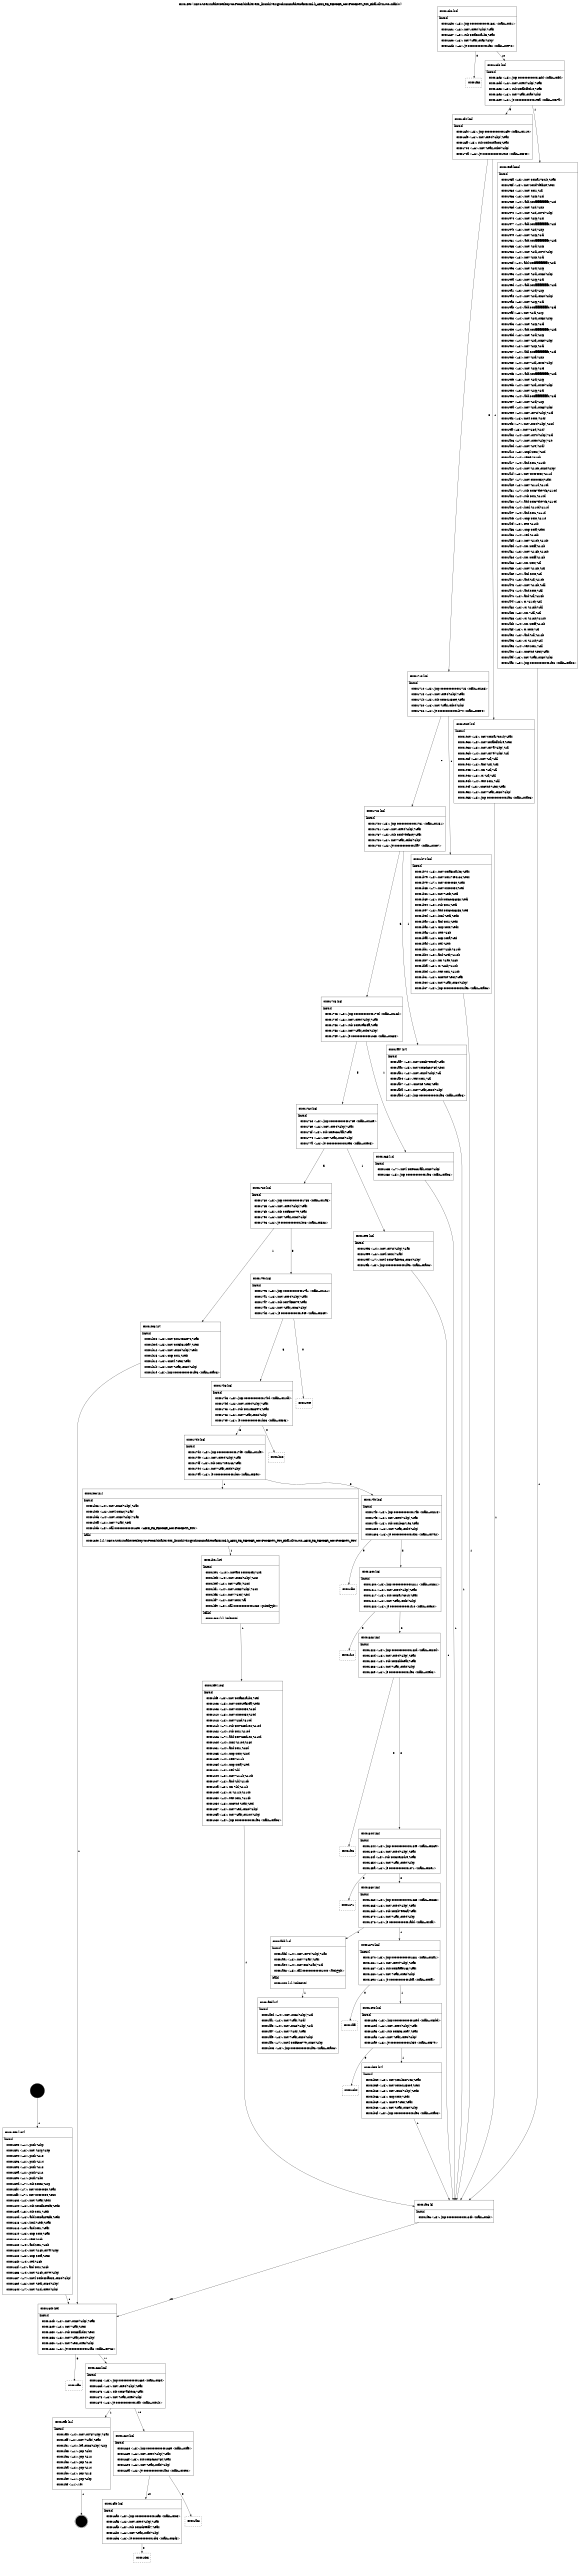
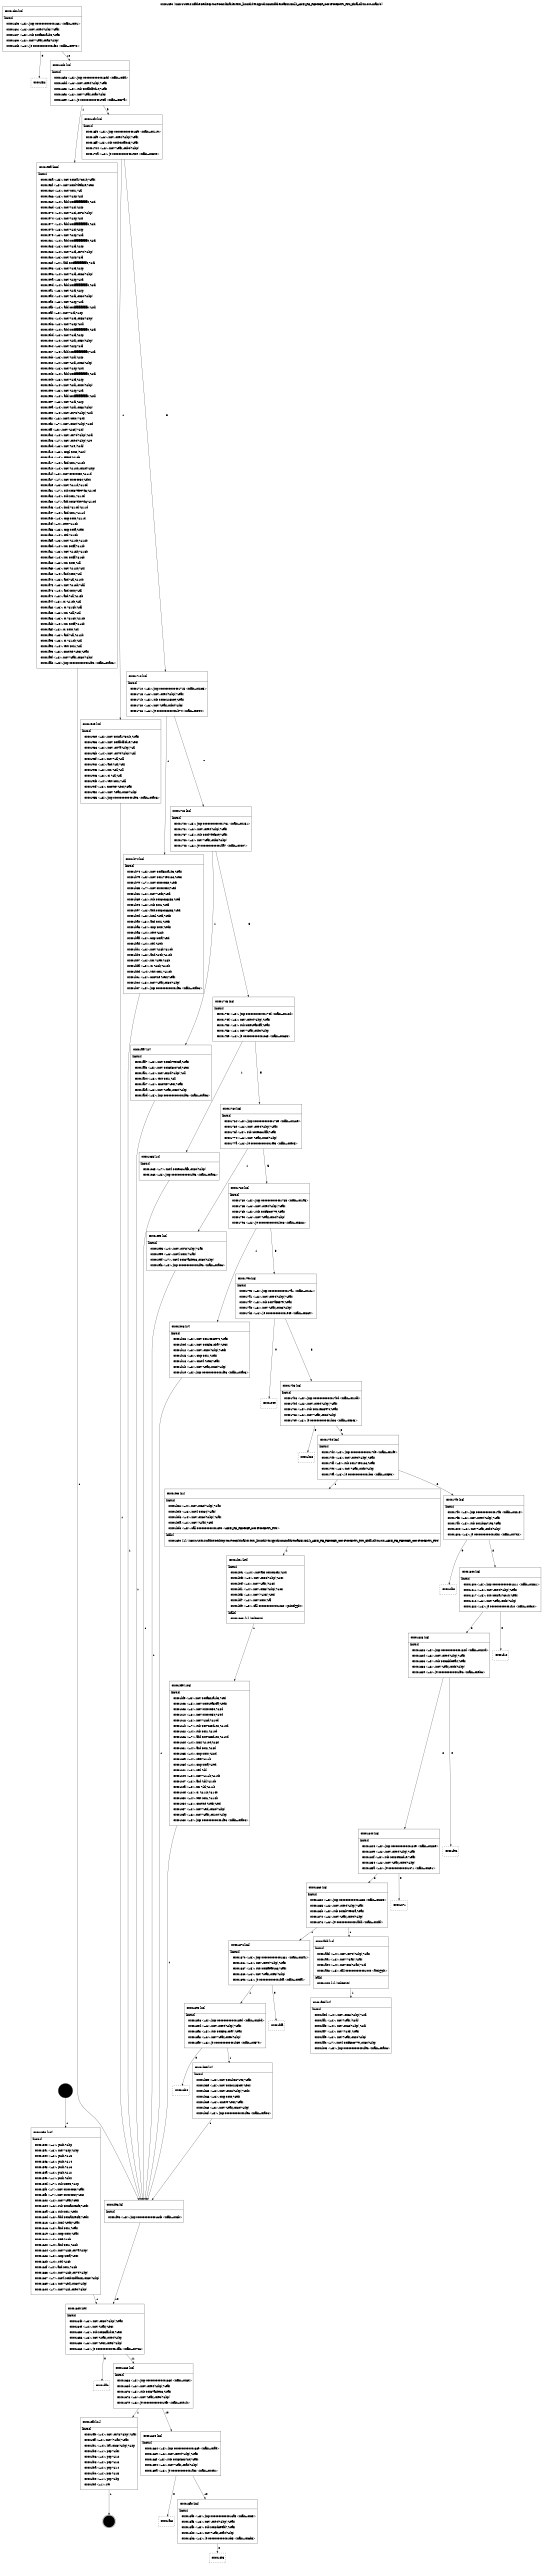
(77, 1817) -> (160, 1786)
